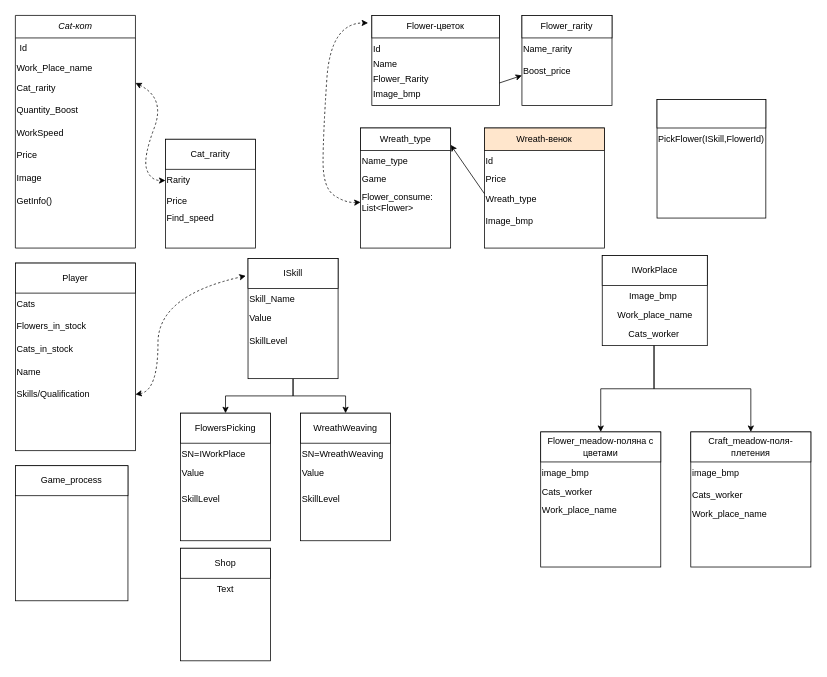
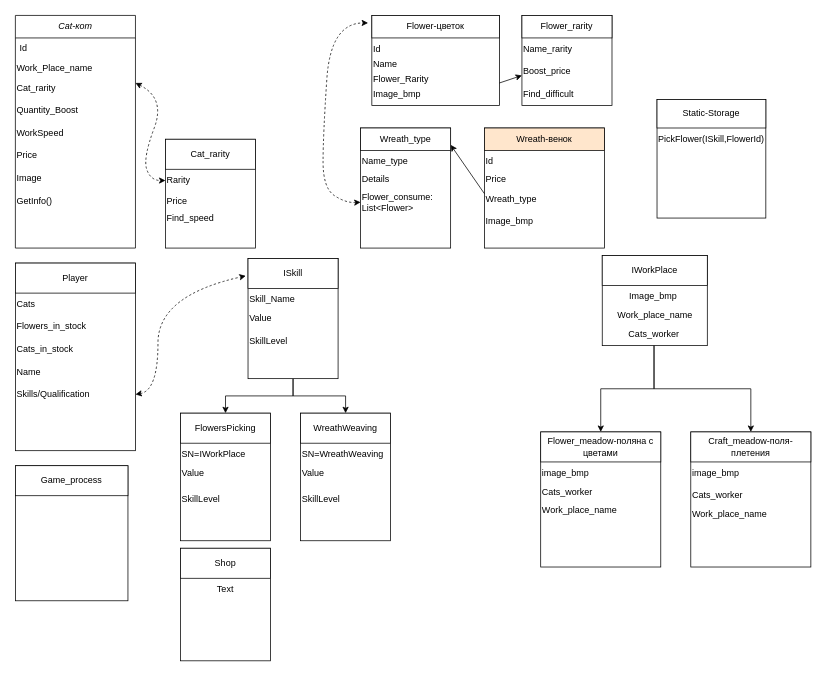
none -> (567, 94)
none -> (711, 114)
(372, 180) -> (377, 180)
